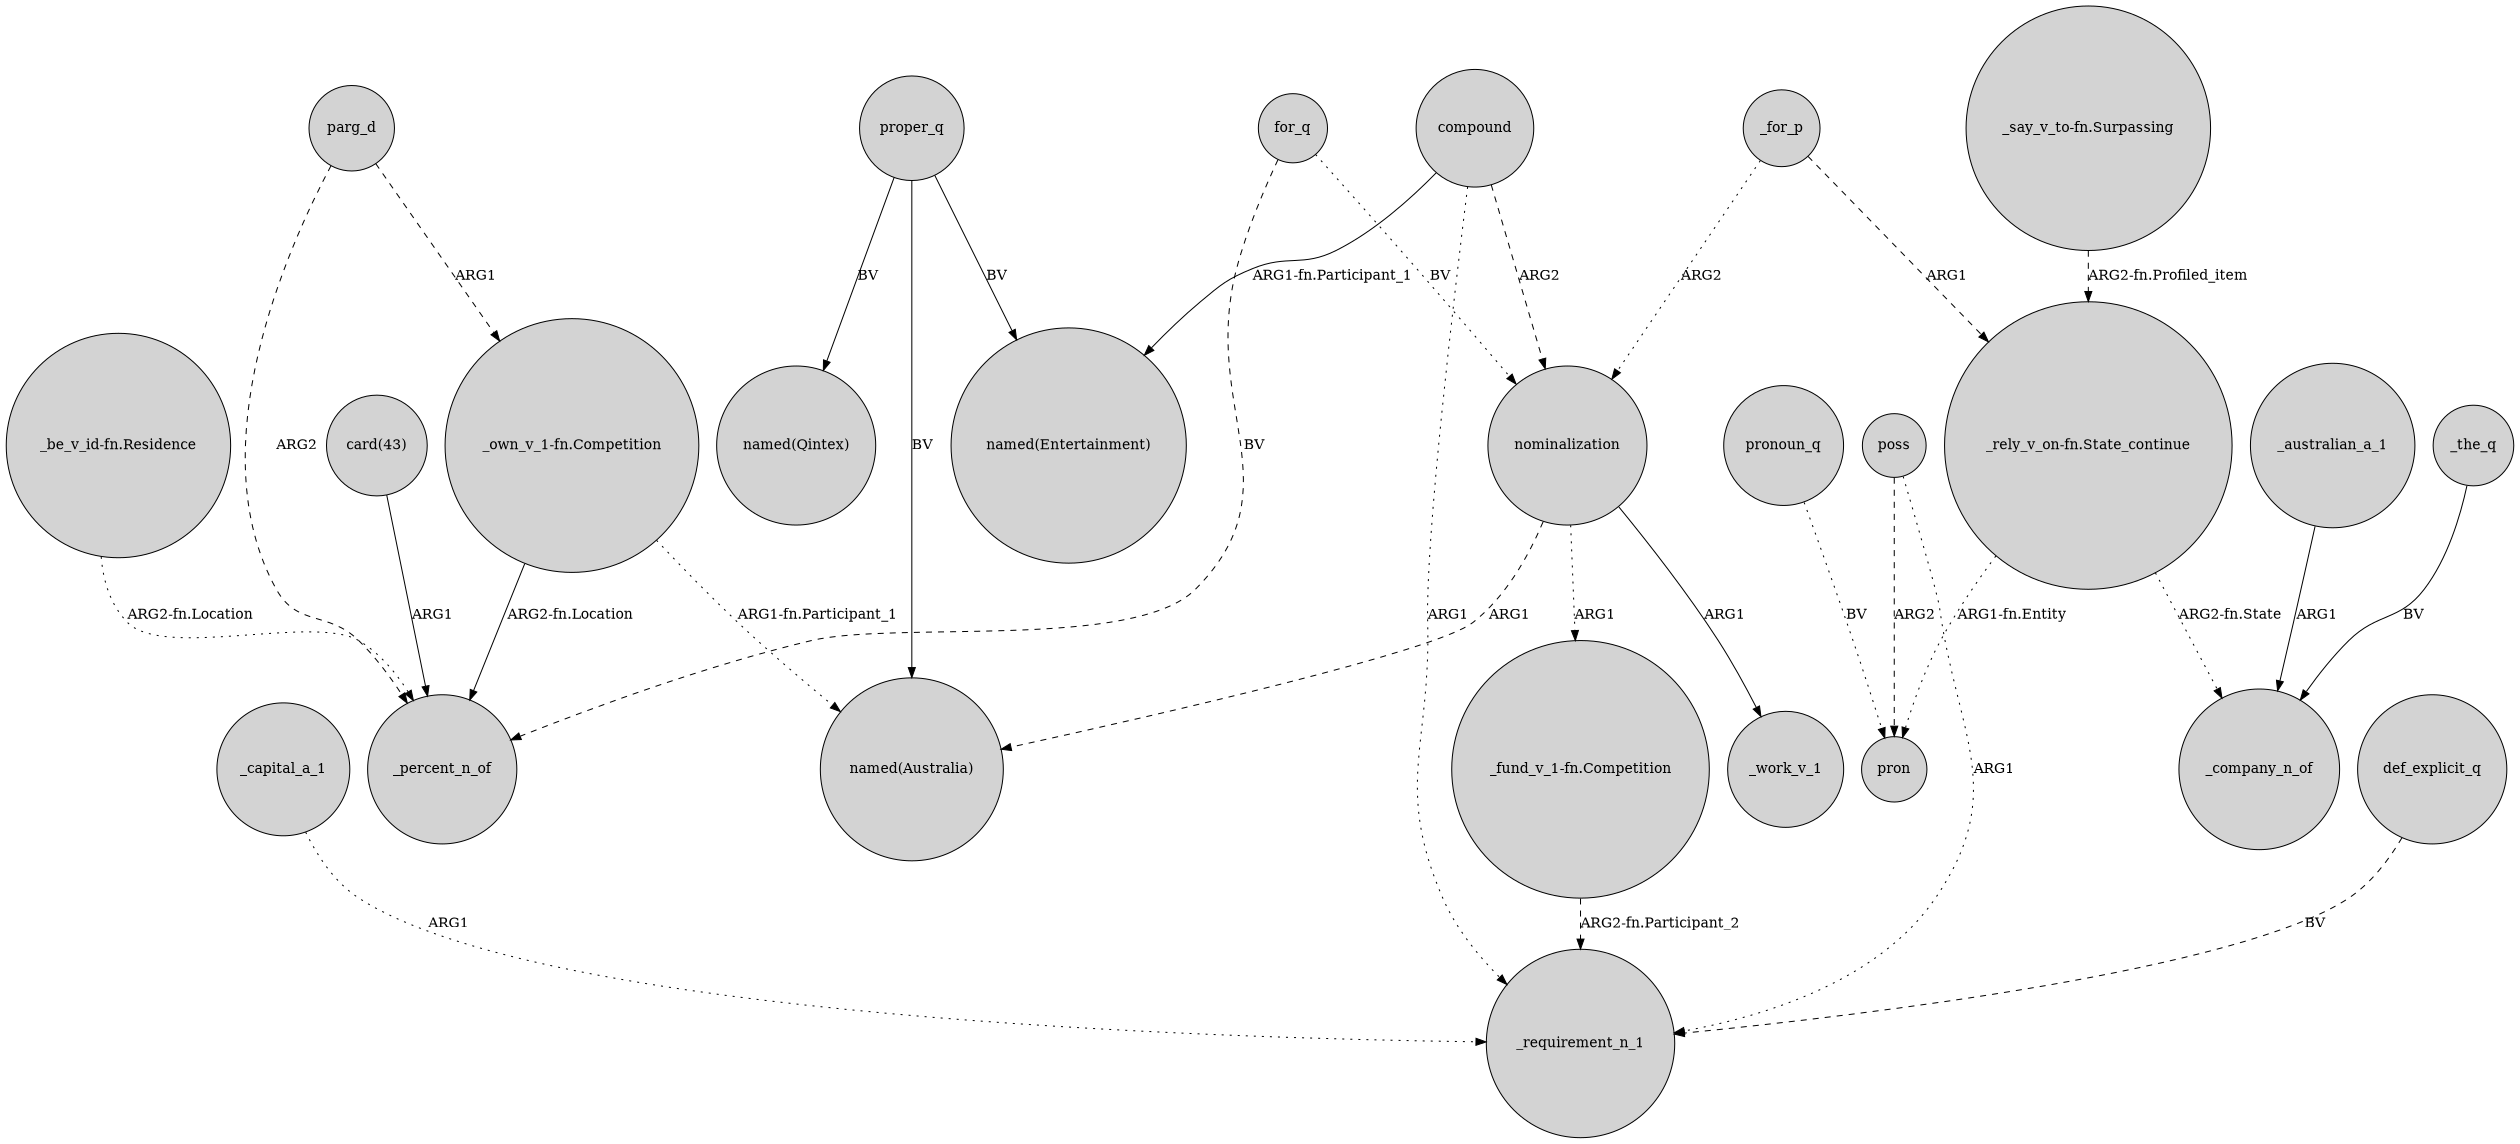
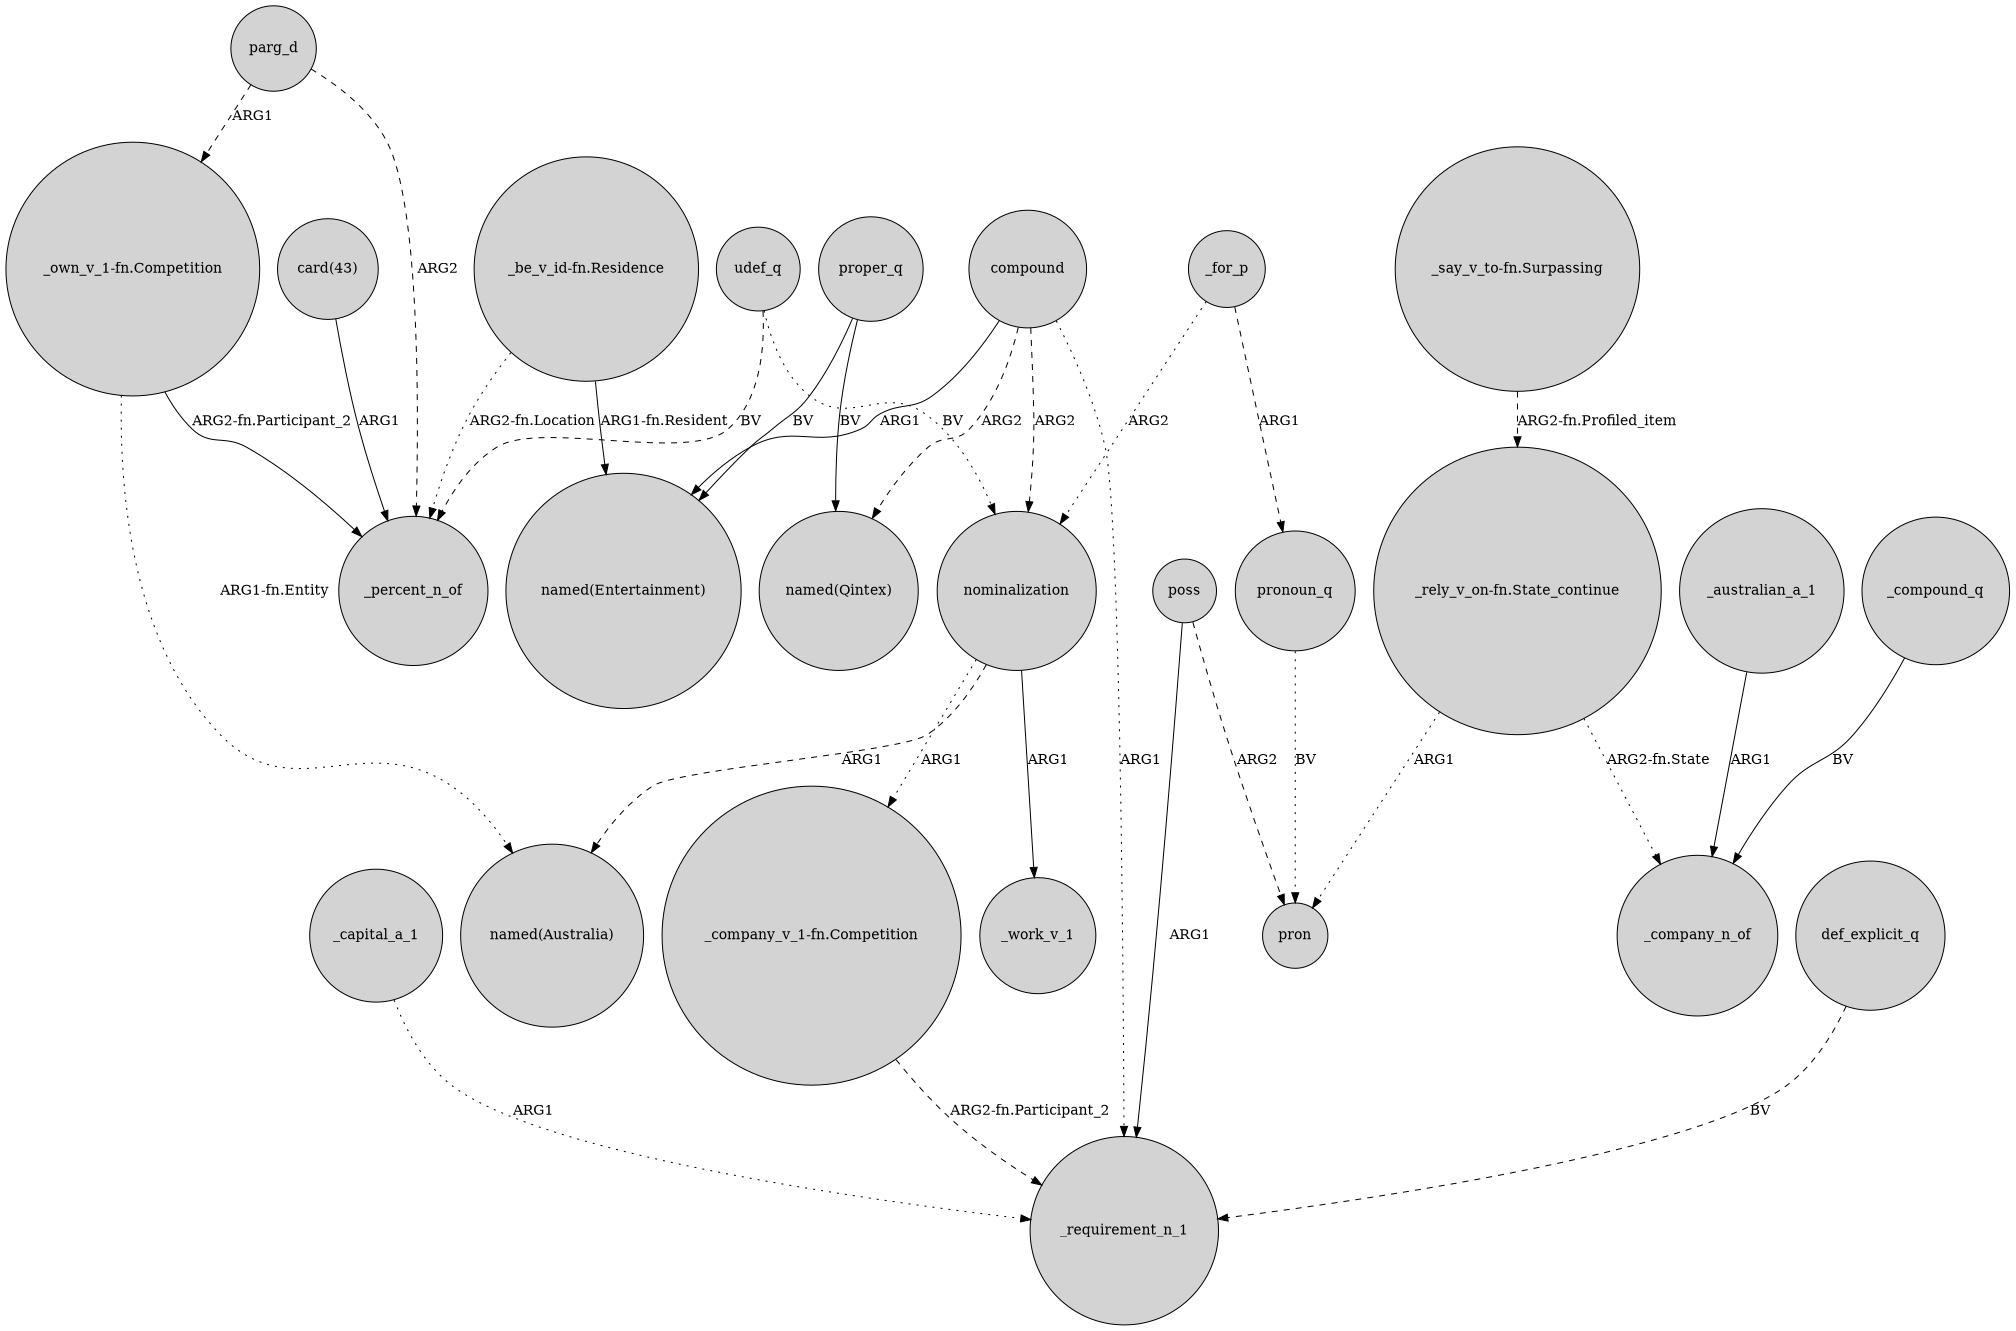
(1293, 128) -> (758, 269)
(1895, 245) -> (1258, 415)
(1333, 276) -> (901, 421)
none -> (600, 423)
(912, 424) -> none
none -> (965, 433)
(2473, 446) -> (1936, 591)
(570, 615) -> (272, 421)
(818, 615) -> (275, 591)
(2012, 615) -> (1435, 760)
(1581, 769) -> (812, 936)
(1967, 832) -> (1162, 875)
